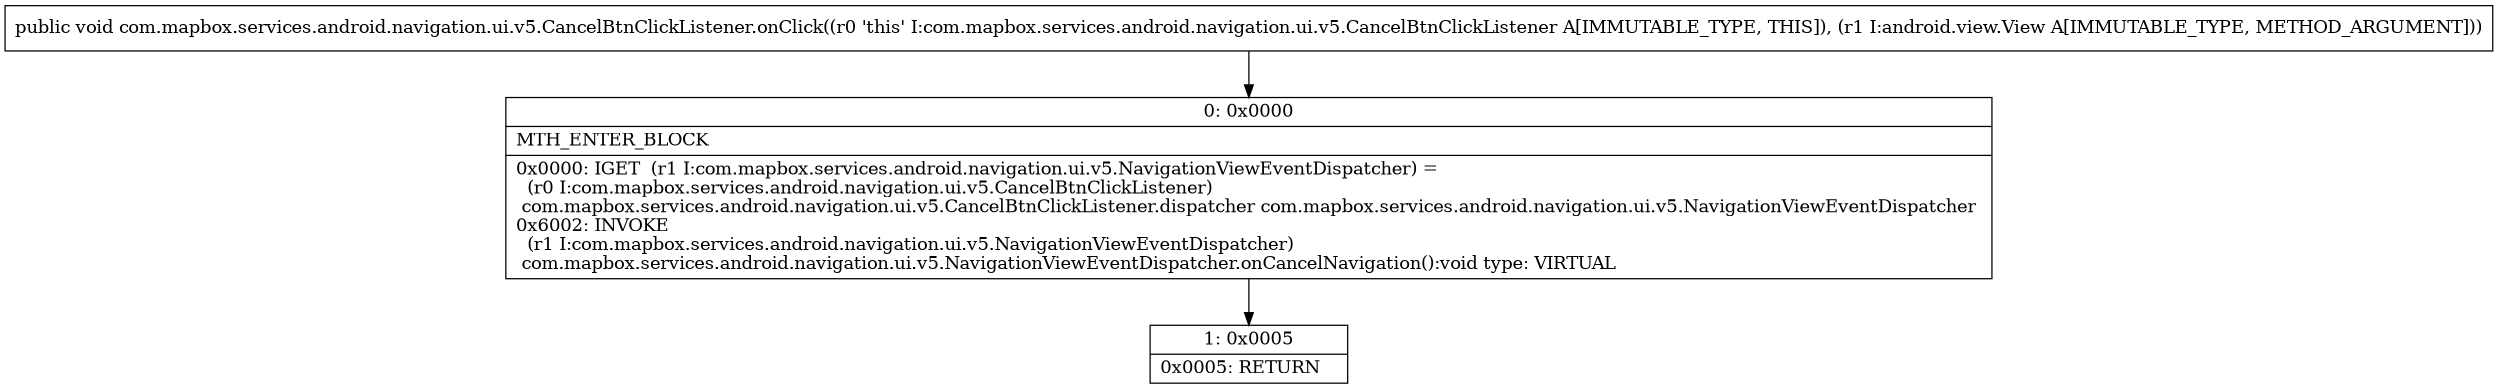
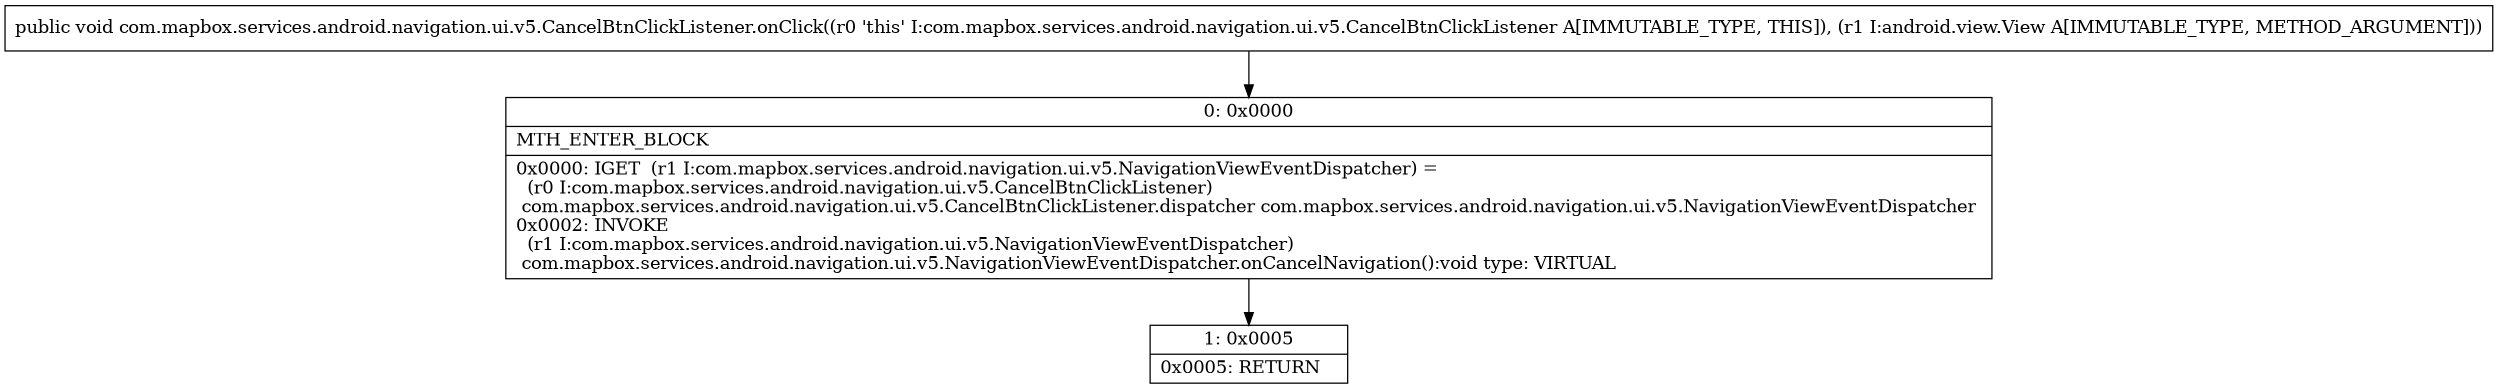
(598, 226) -> (598, 226)
